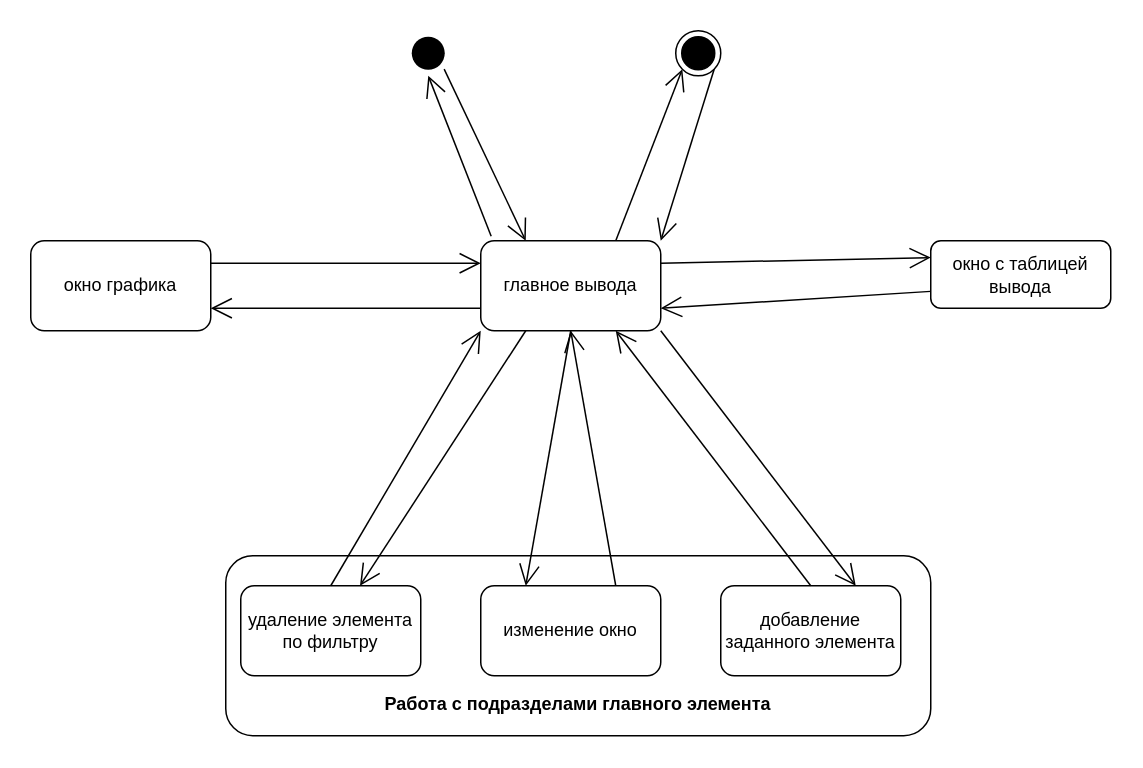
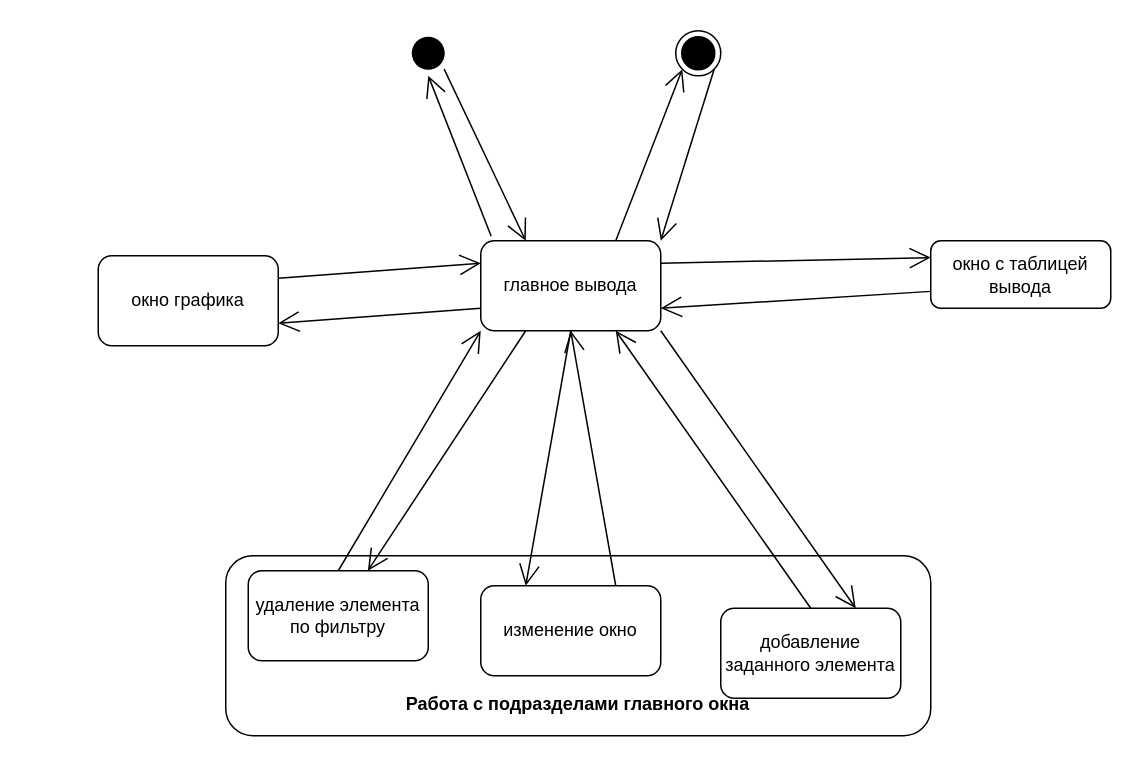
(121, 286) -> (188, 301)
(415, 567) -> (395, 567)
(331, 631) -> (338, 616)
(811, 631) -> (811, 653)
